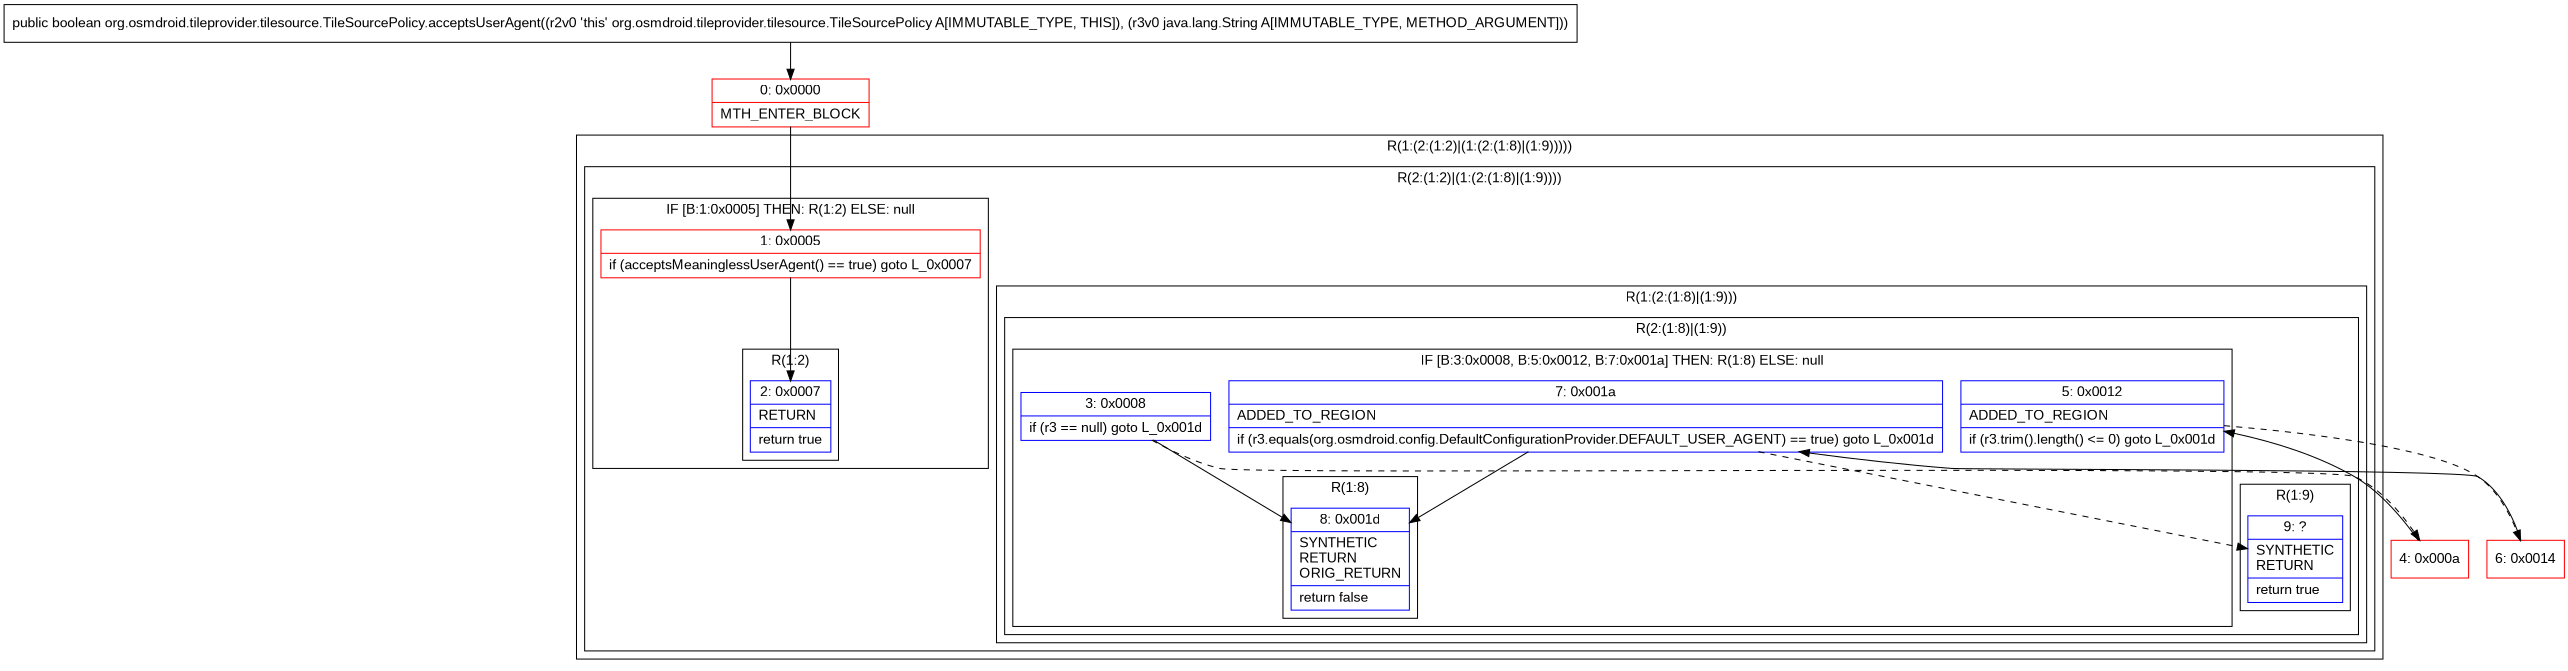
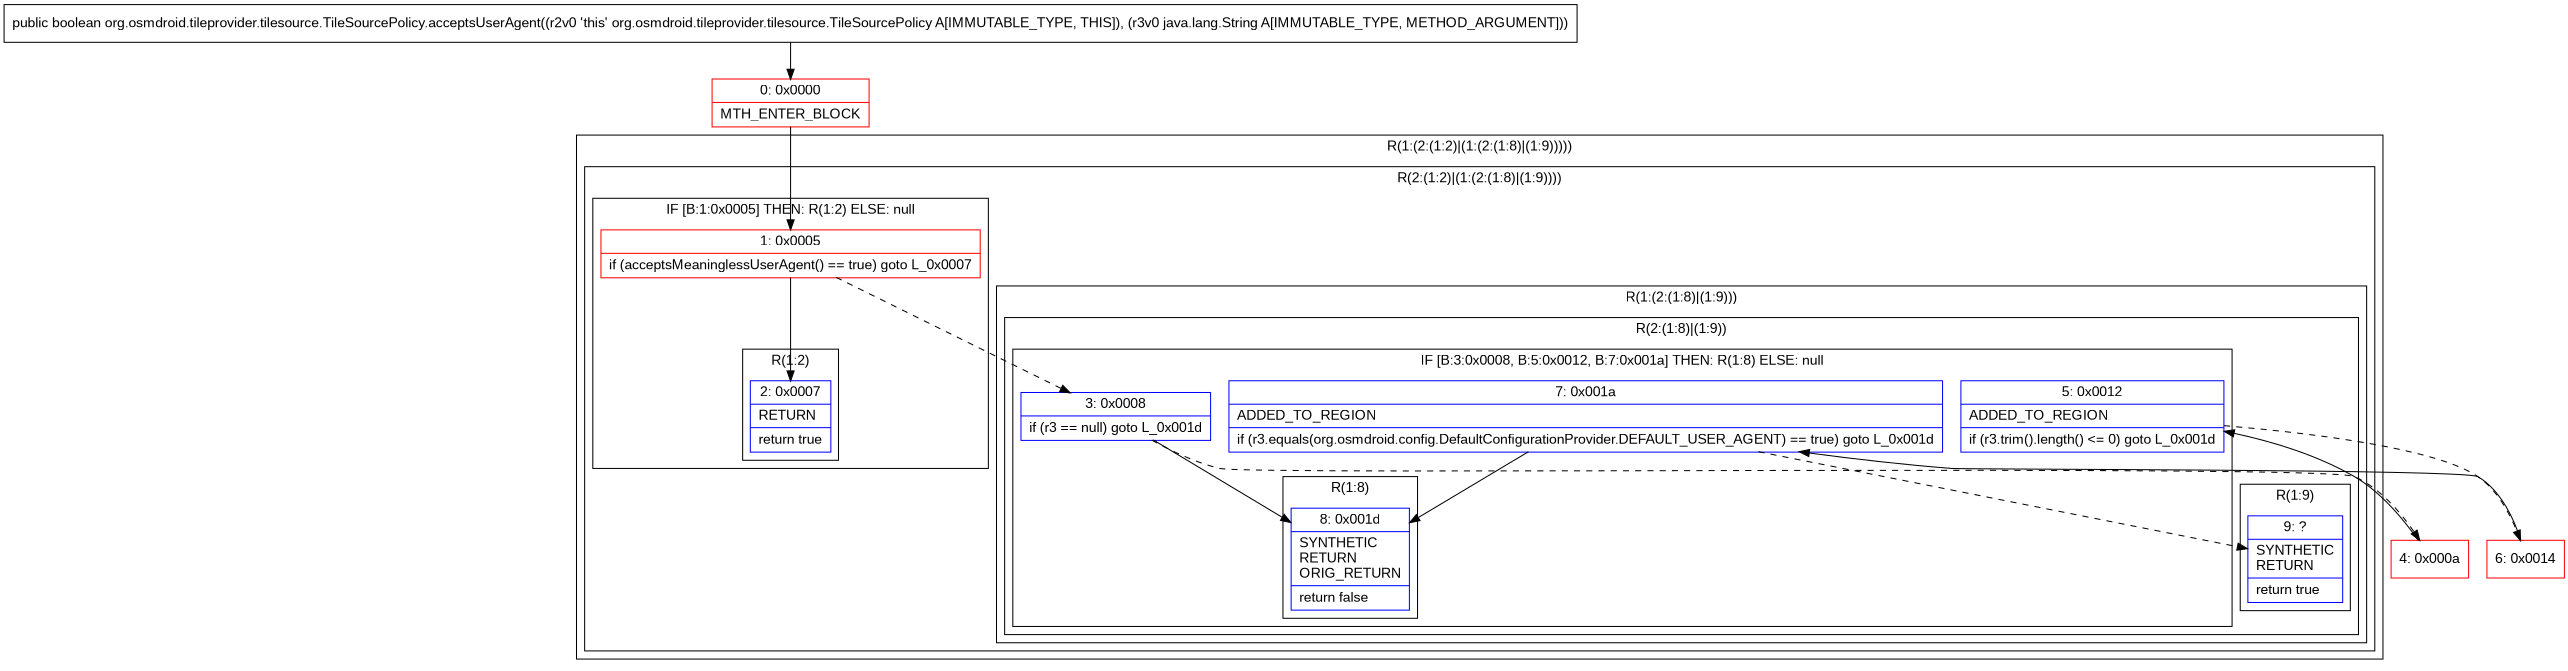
none -> (948, 333)
